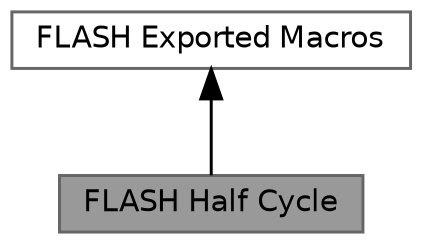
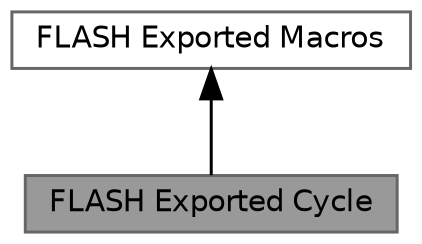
(211, 204) -> (211, 204)
